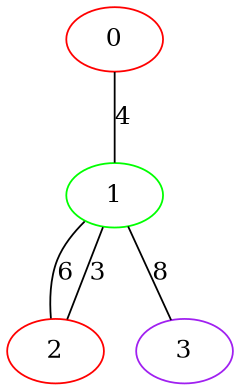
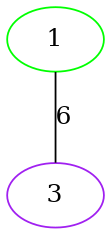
(115, 39) -> none
(161, 273) -> (64, 117)
(56, 351) -> none
